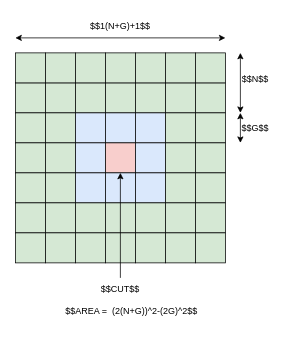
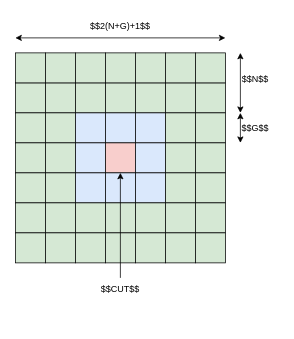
(120, 27) -> (120, 27)
(132, 312) -> none
